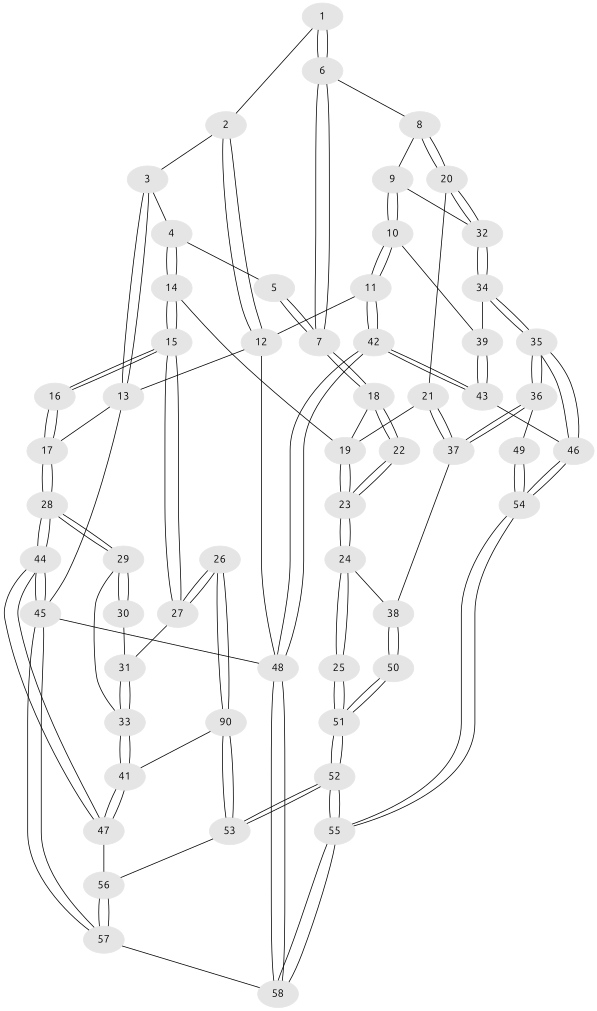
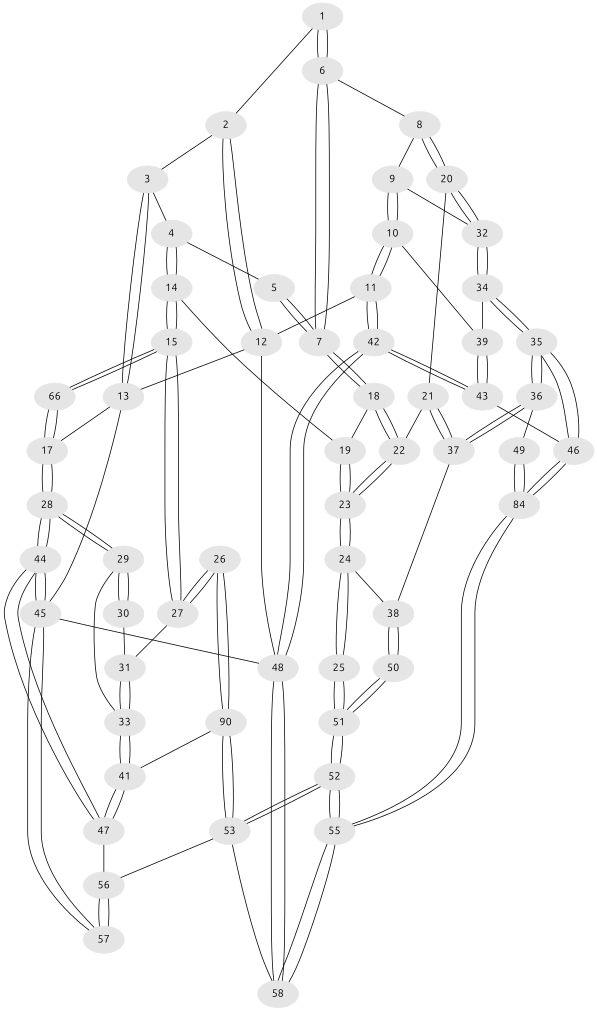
(55, 397) -> (55, 397)
(395, 419) -> (414, 424)
(519, 505) -> (519, 505)
(191, 967) -> (249, 914)
